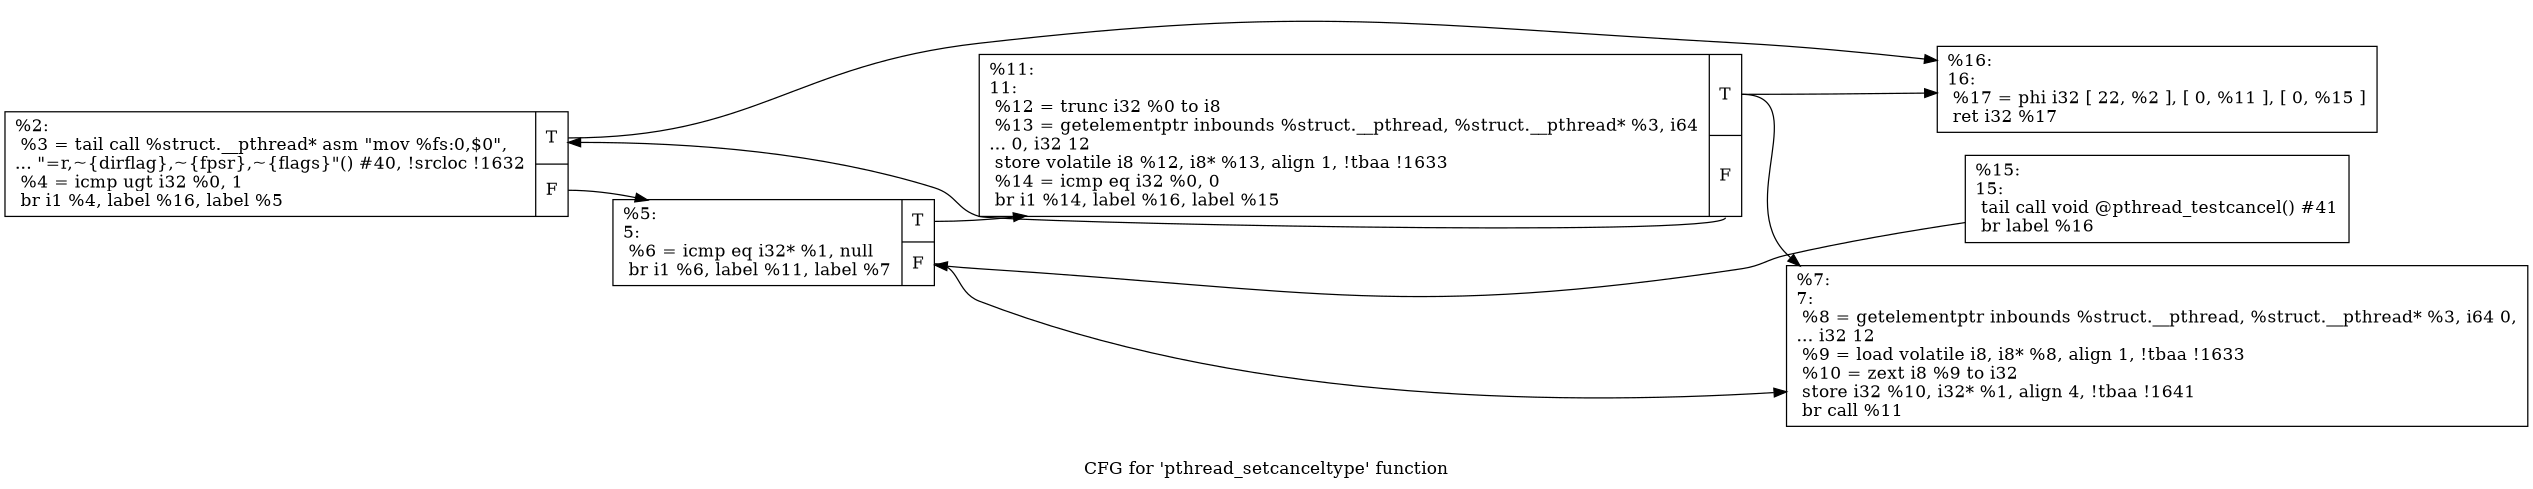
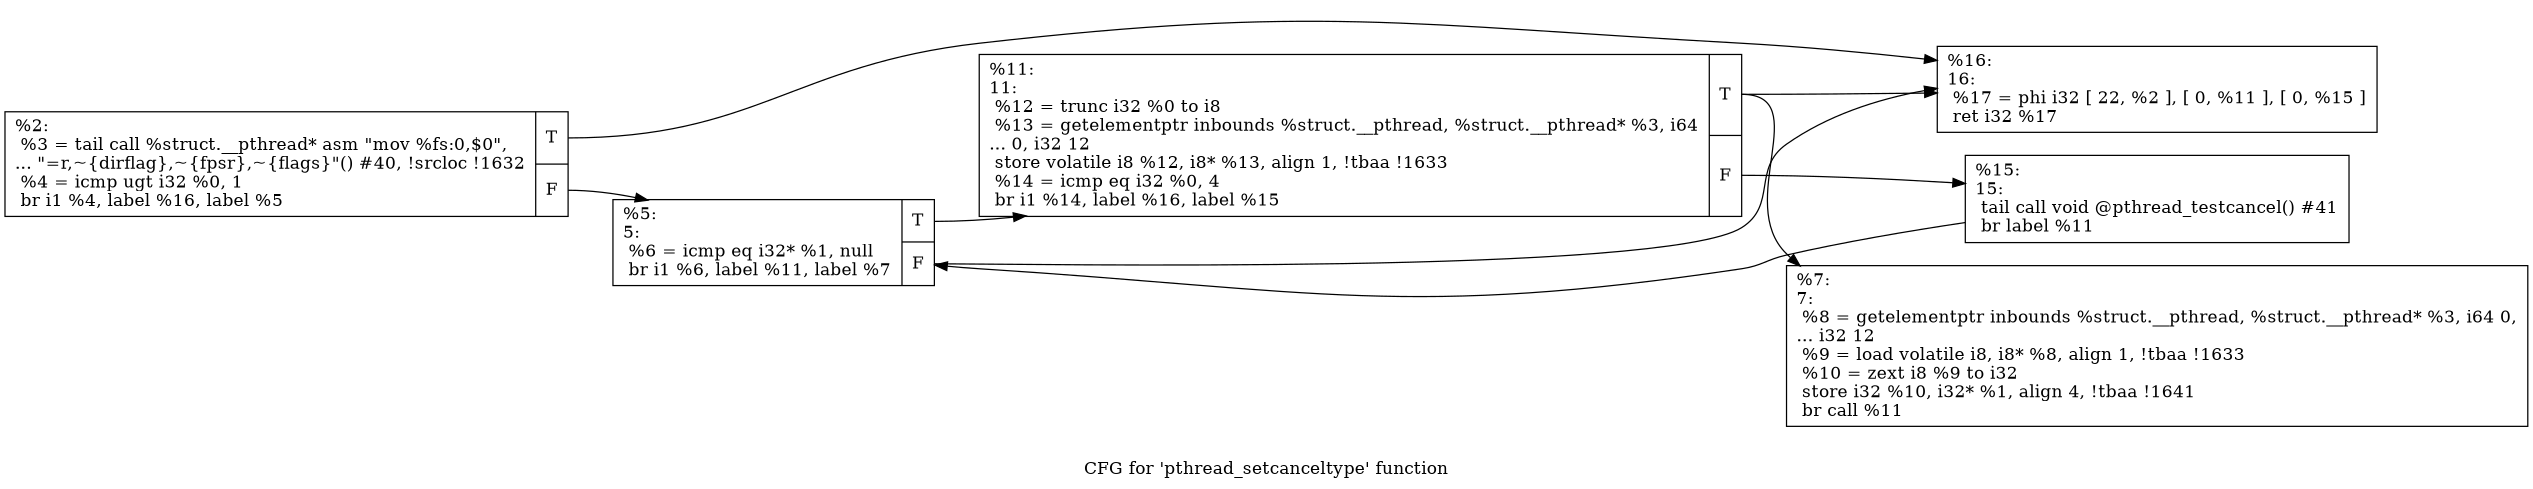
(1105, 182) -> (1105, 182)
(1147, 223) -> (1847, 177)
(2035, 226) -> (2035, 226)
(1341, 384) -> (1463, 260)
